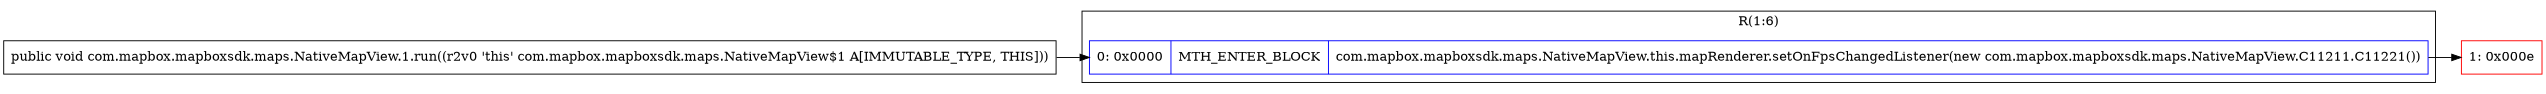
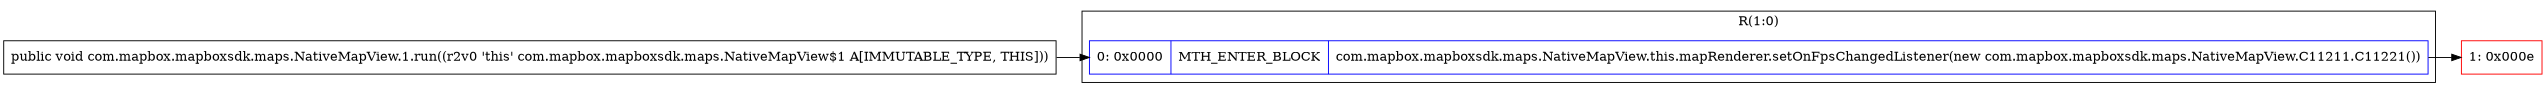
(1759, 22) -> (1759, 22)
